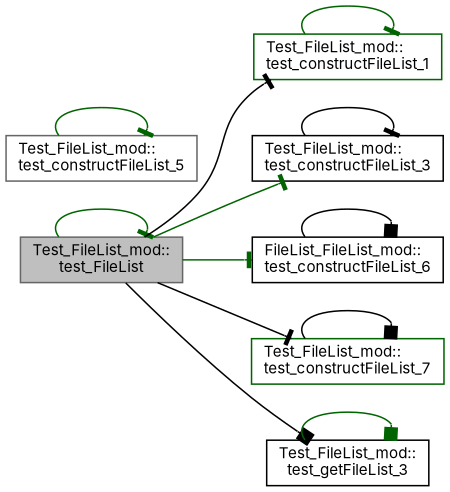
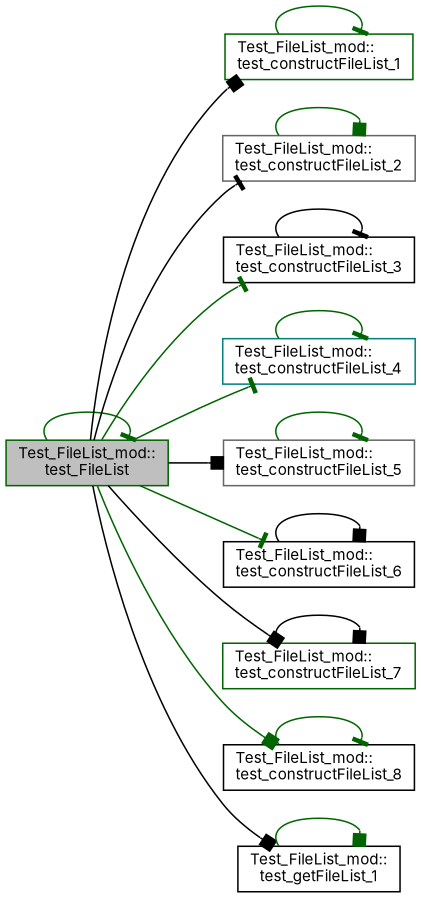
none -> (319, 158)
(214, 168) -> (131, 253)
(102, 260) -> (87, 463)
(348, 260) -> (319, 564)
(221, 309) -> (184, 565)
none -> (319, 361)
none -> (188, 463)
(348, 463) -> (319, 869)
none -> (319, 767)
